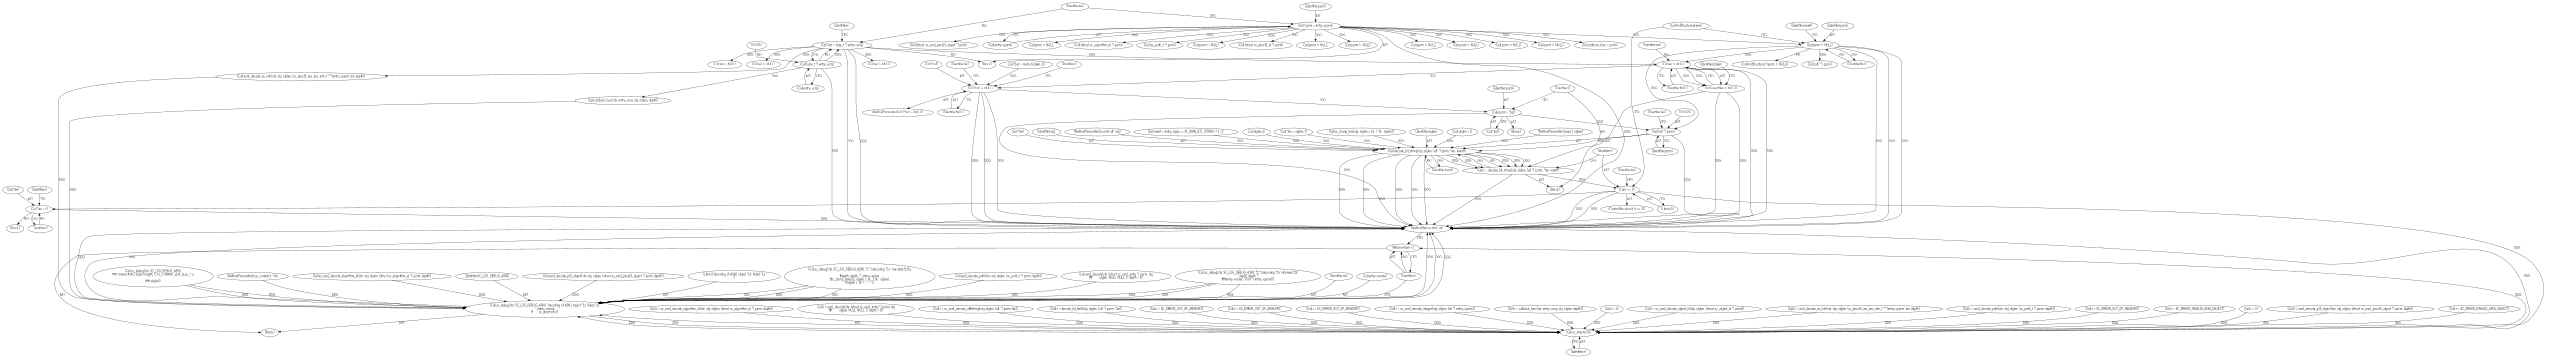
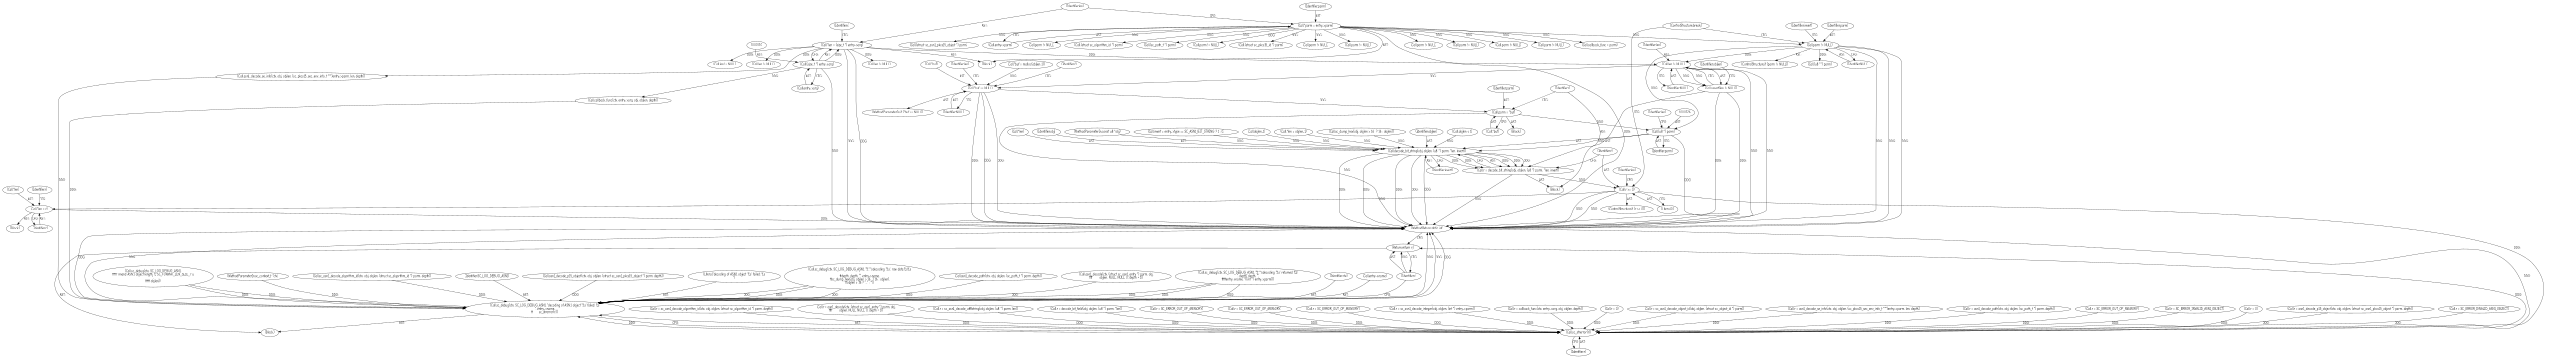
(1561, 132) -> none
